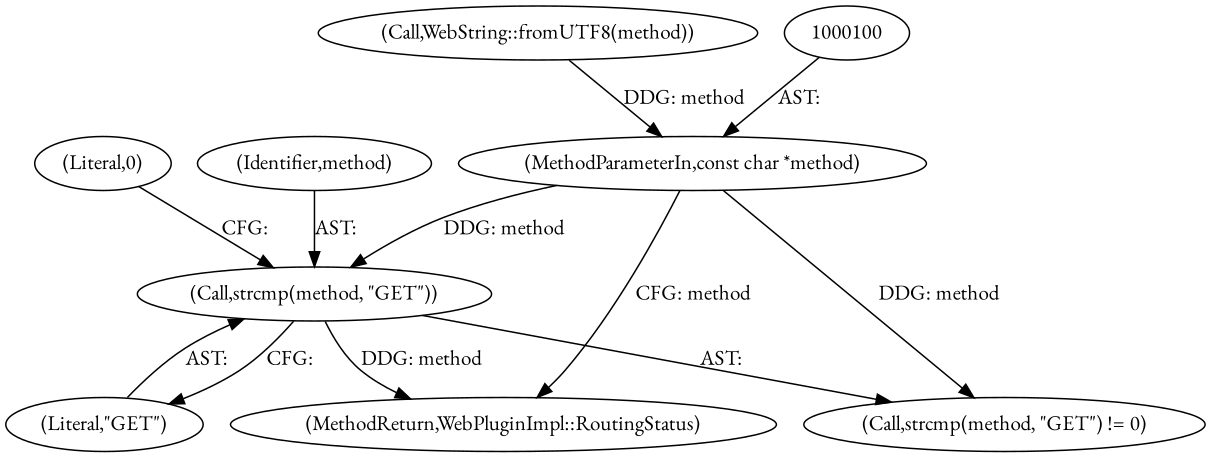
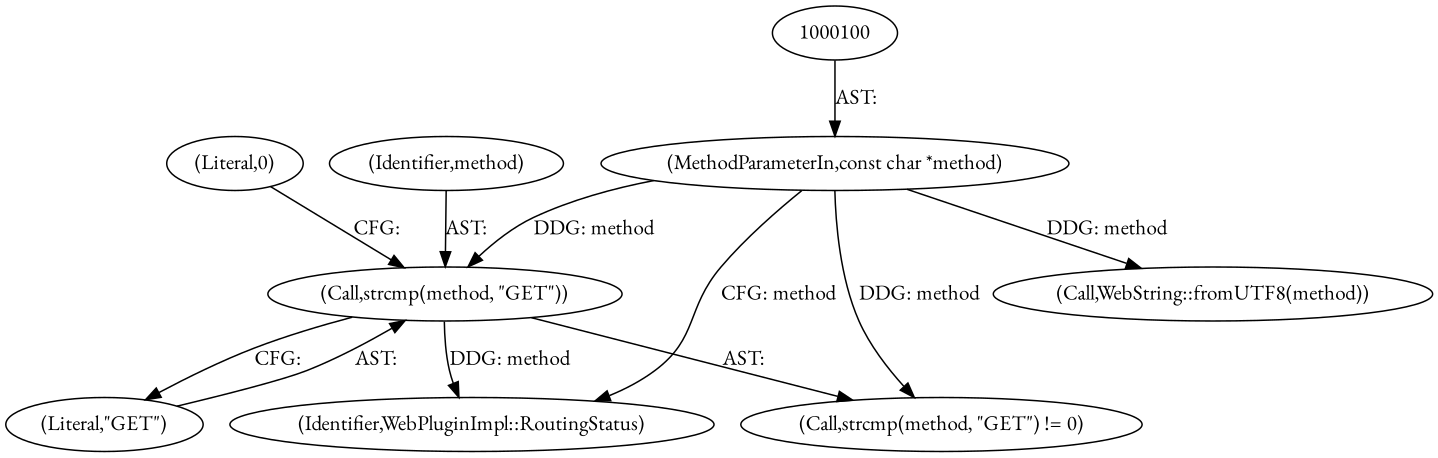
(610, 94) -> (1017, 226)
(503, 424) -> (472, 424)
